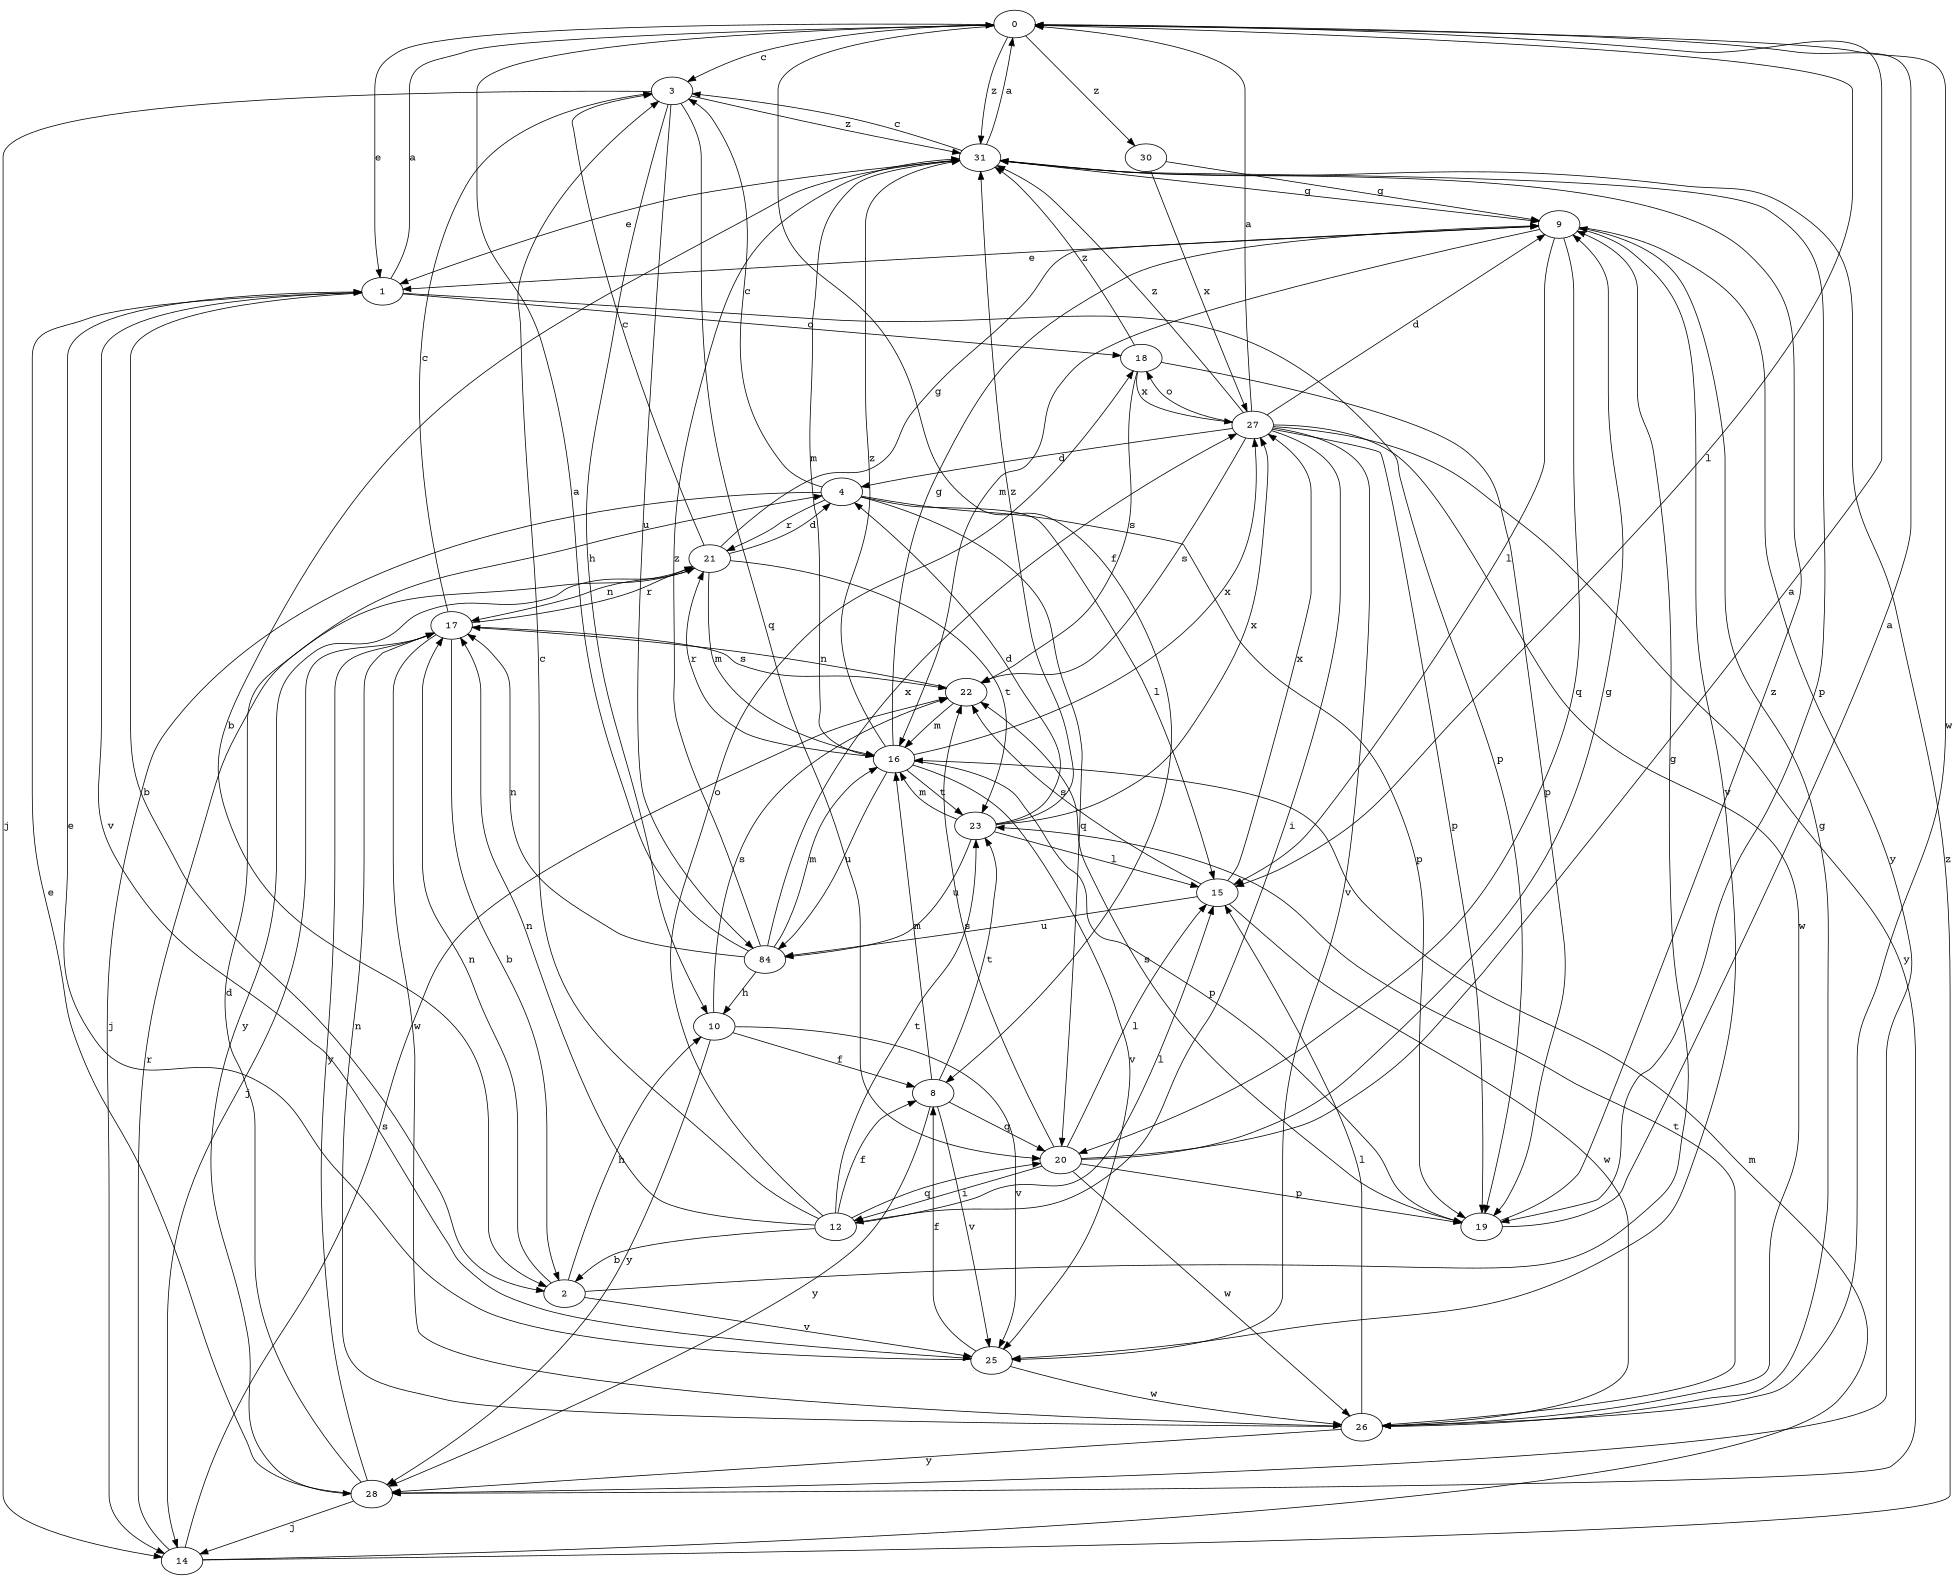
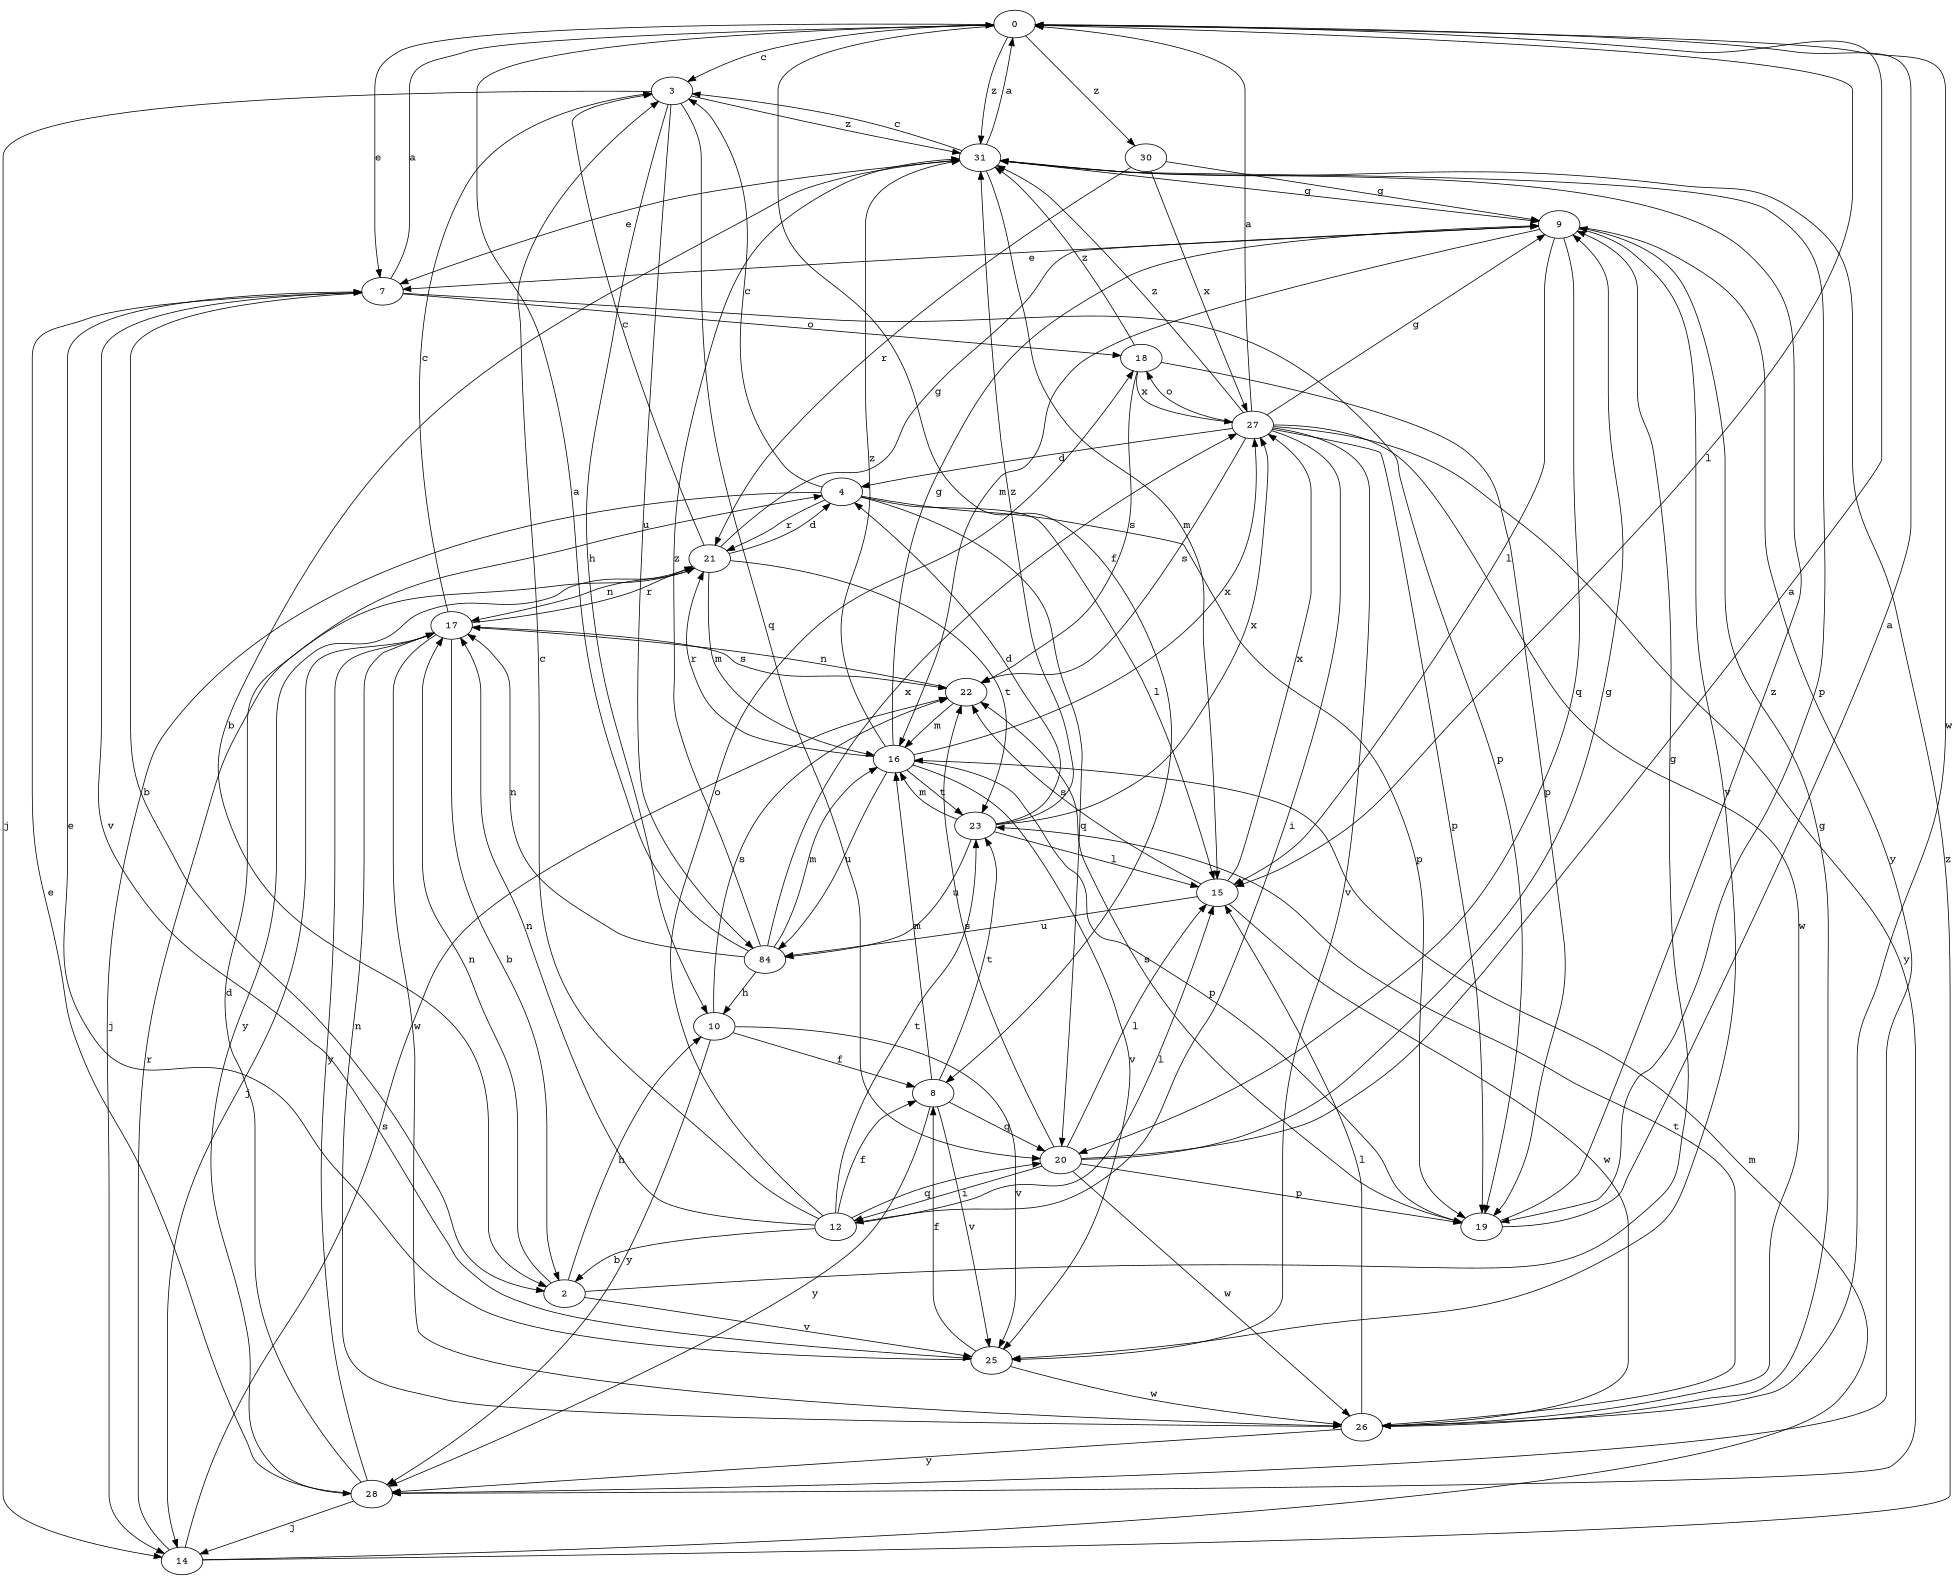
(382, 291) -> (382, 291)
(1416, 325) -> (1416, 325)
none -> (902, 329)
(810, 424) -> (1159, 498)
